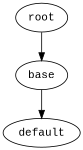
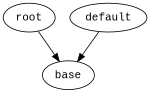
(42, 100) -> (91, 43)
